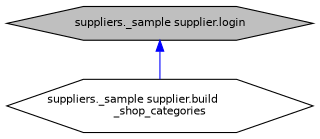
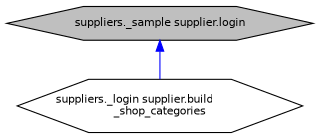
(160, 106) -> (160, 106)
